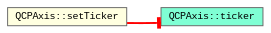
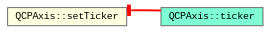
(142, 23) -> (146, 10)
